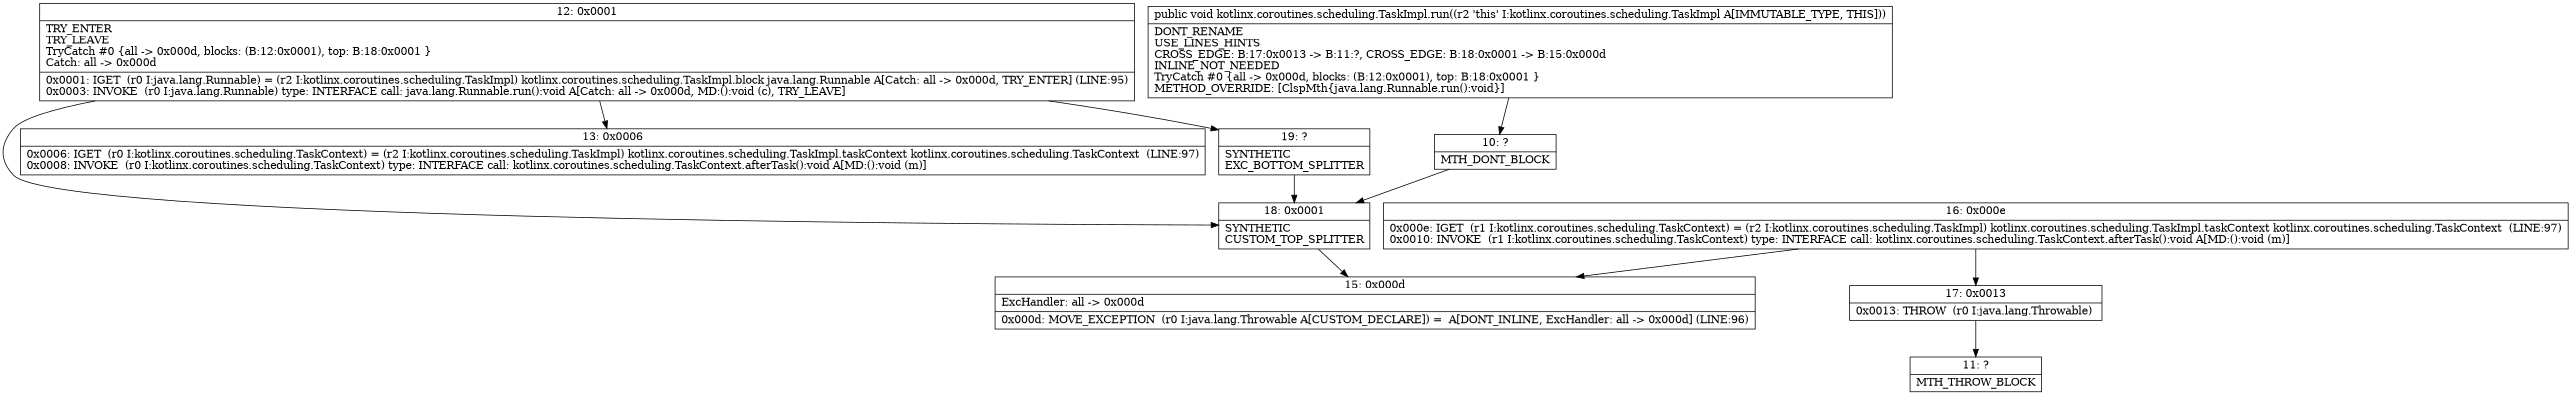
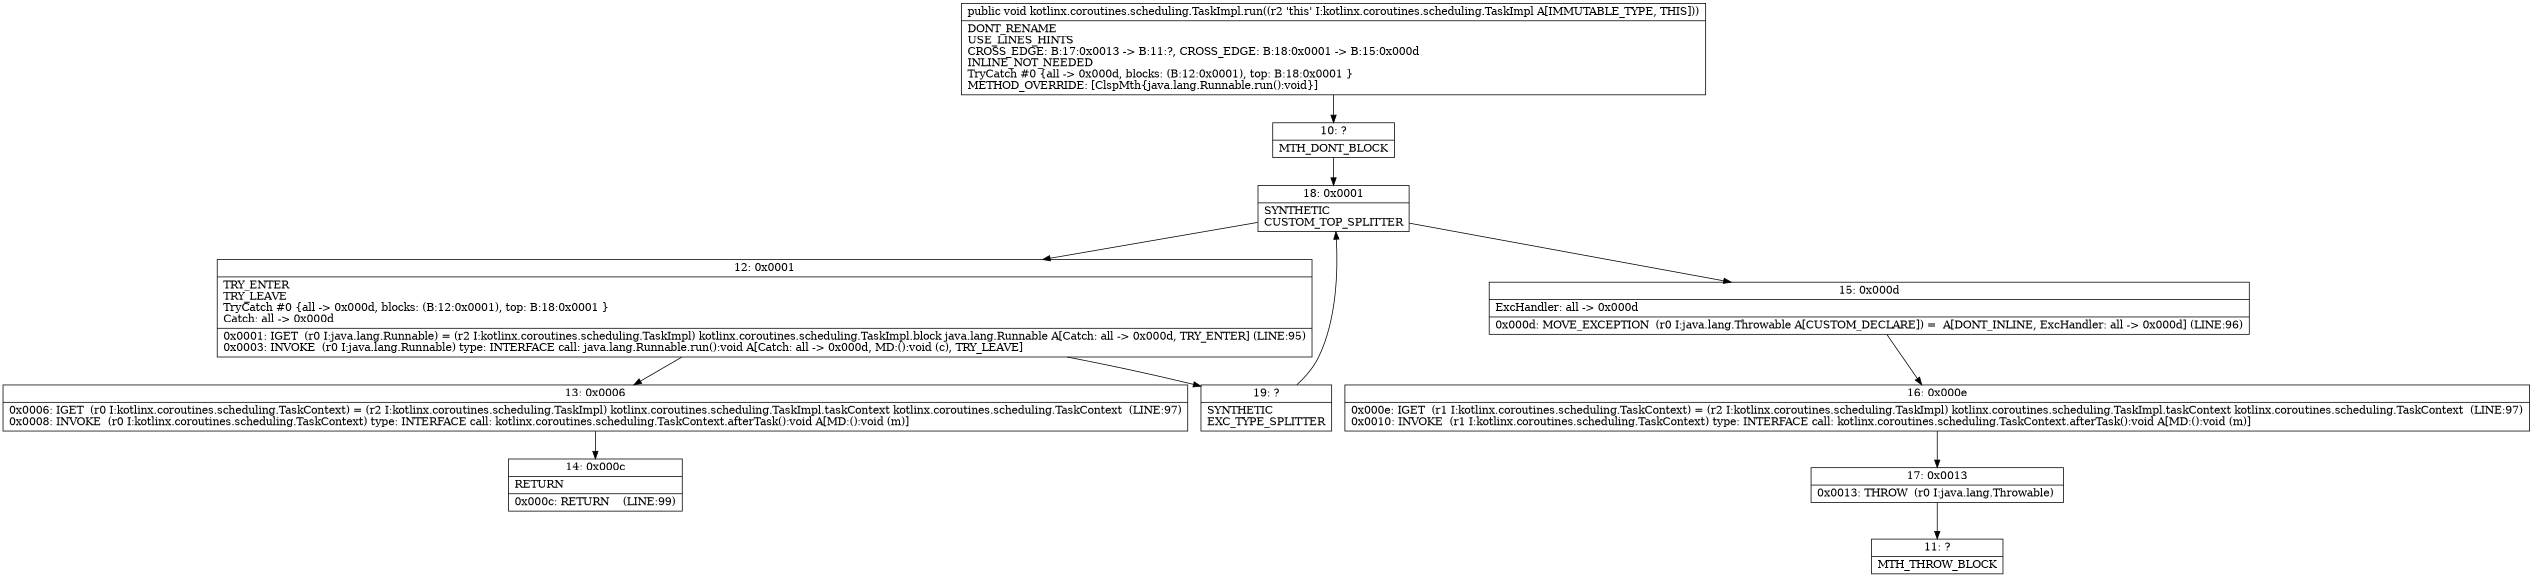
(1294, 166) -> (1266, 422)
(541, 216) -> (1154, 240)
(1691, 262) -> (1902, 356)
none -> (595, 485)
